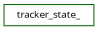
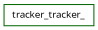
(49, 15) -> (49, 15)
